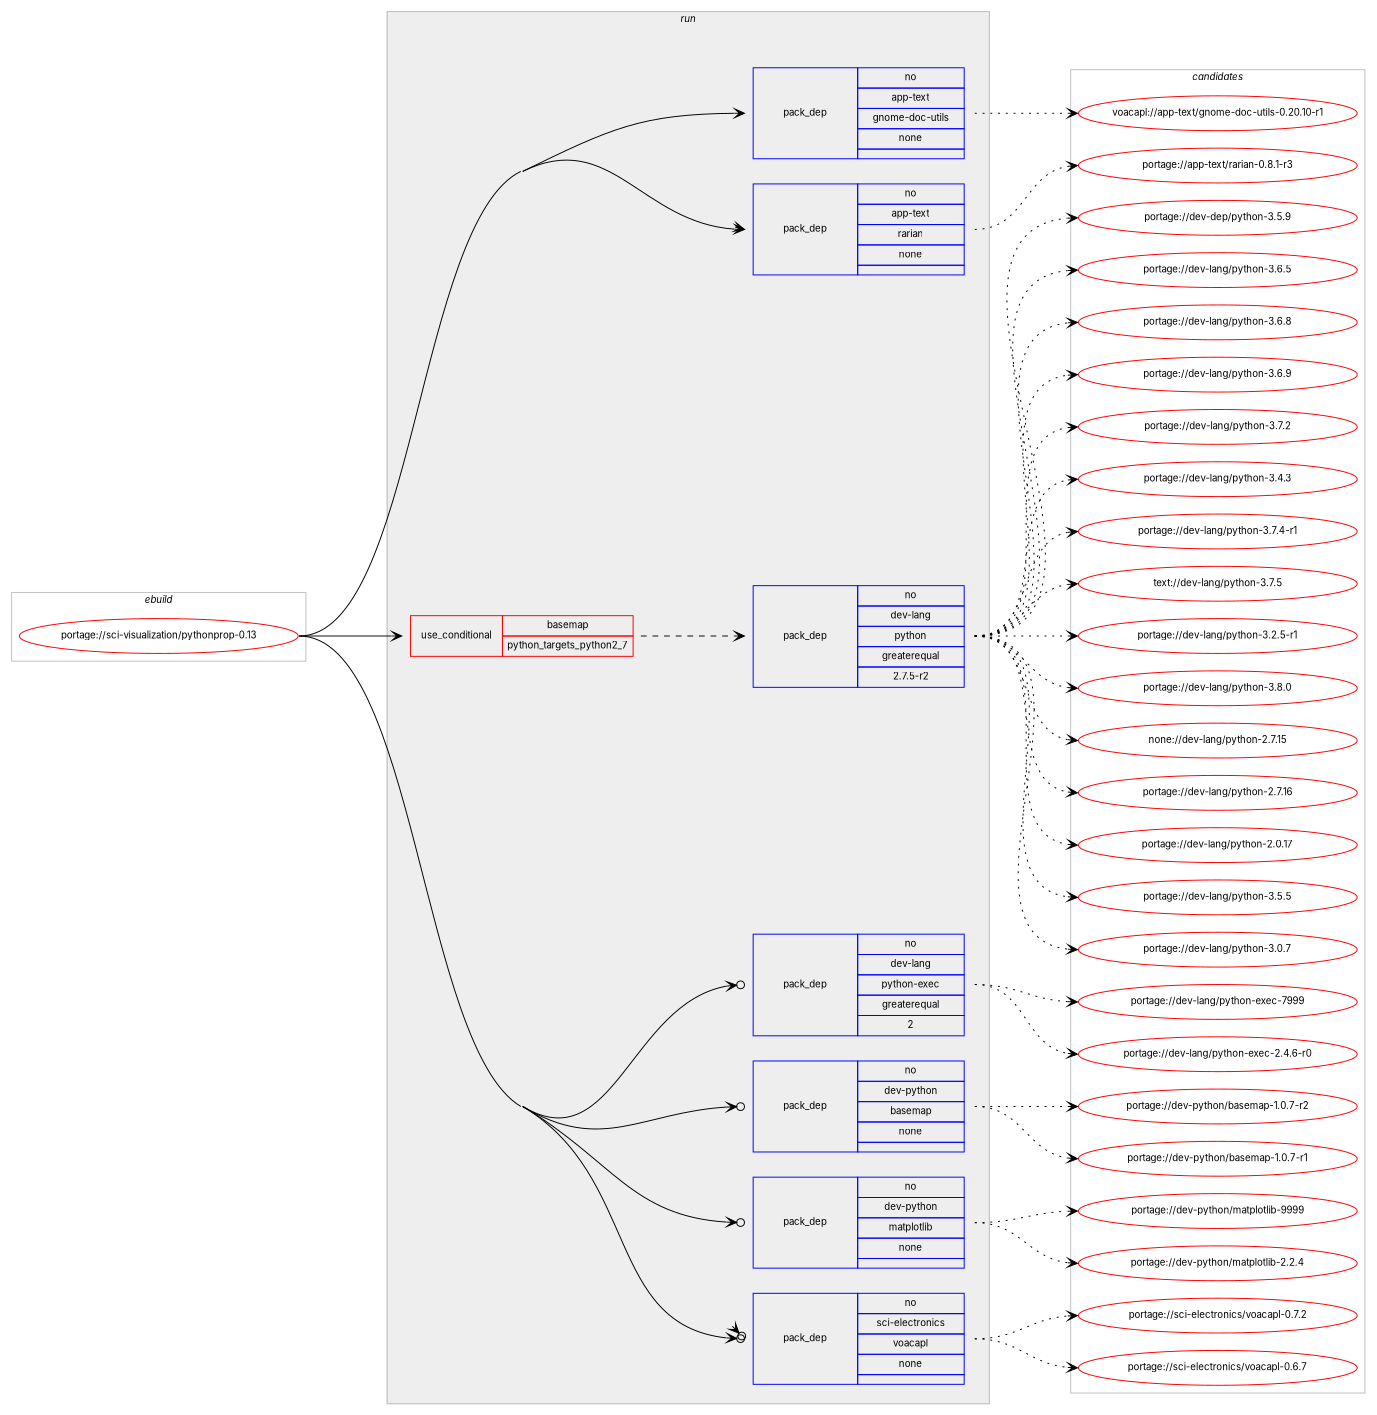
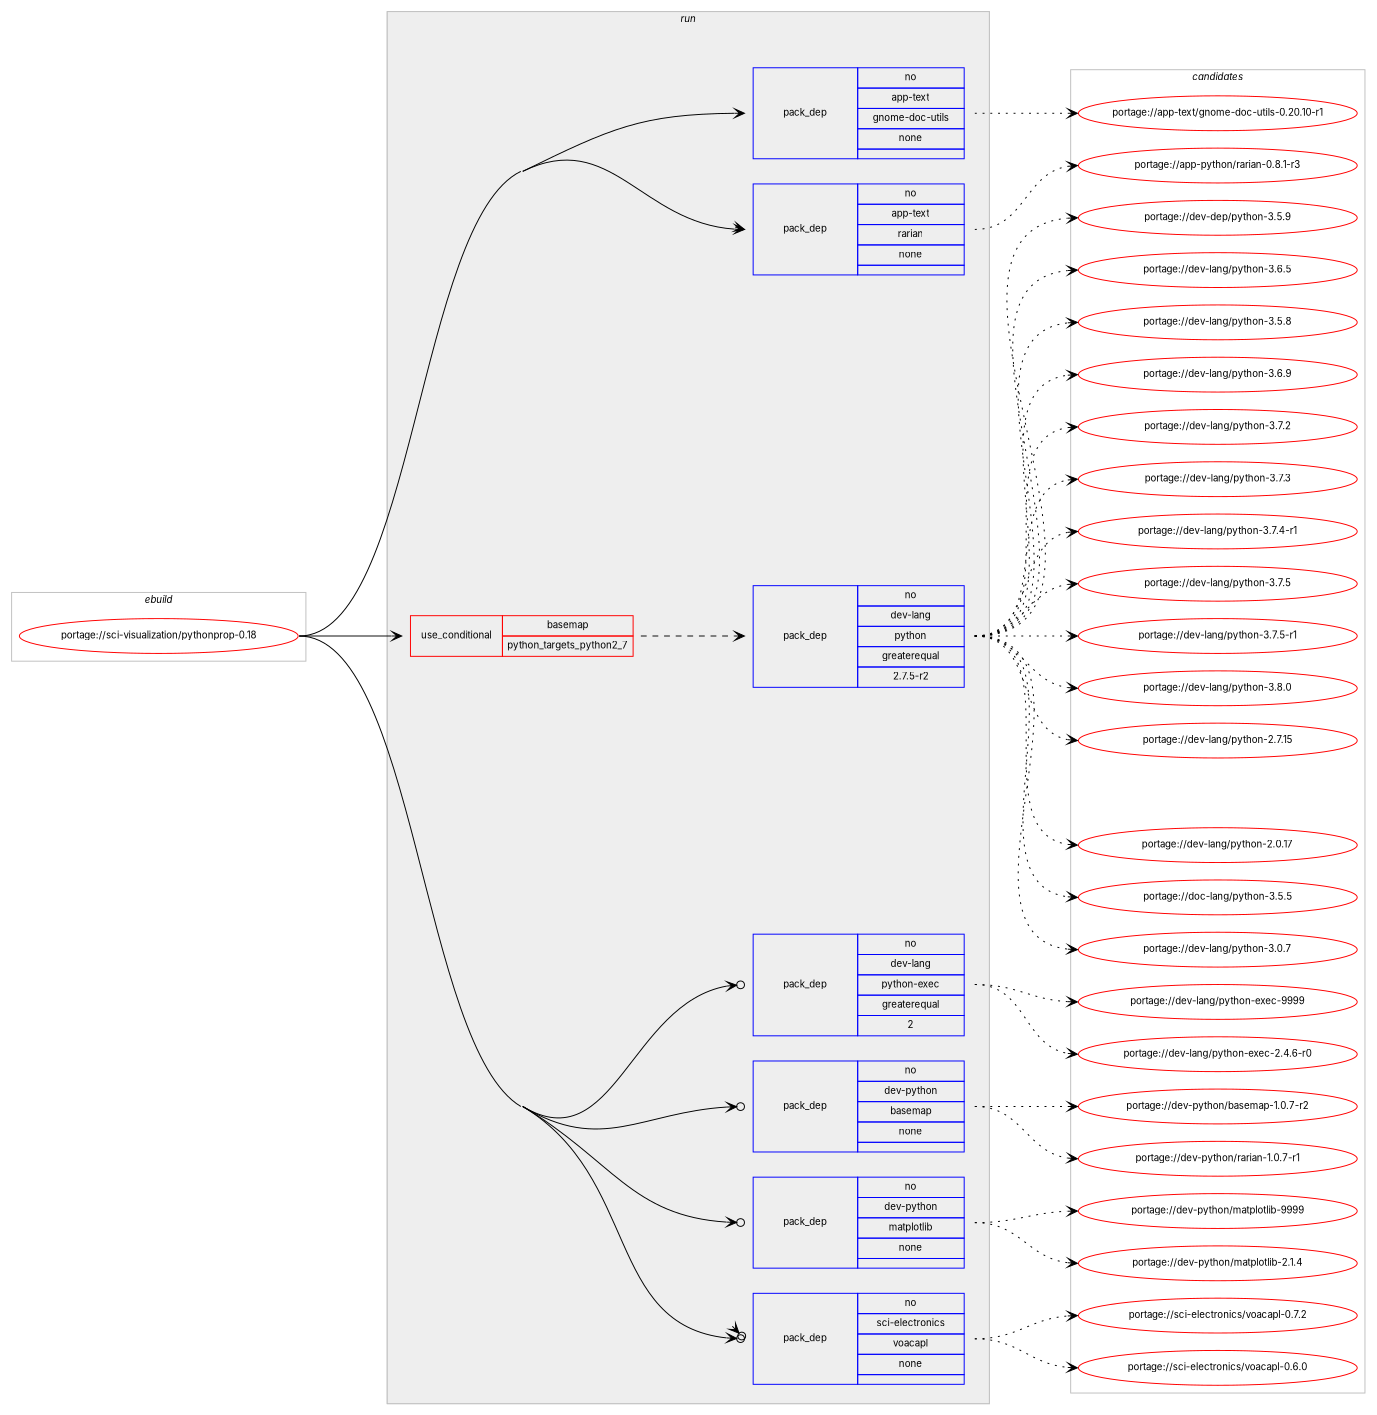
(1218, 113) -> (1218, 113)
(1218, 166) -> (1218, 166)
(1218, 322) -> (1218, 322)
(1218, 479) -> (1218, 479)
(1218, 584) -> (1218, 584)
(159, 636) -> (159, 636)
(1218, 636) -> (1218, 636)
(1218, 741) -> (1218, 741)
(1218, 793) -> none
(1218, 897) -> (1218, 897)
(1218, 1002) -> (1218, 1002)
(1218, 1159) -> (1218, 1159)
(1218, 1263) -> (1218, 1263)
(1218, 1368) -> (1218, 1368)
